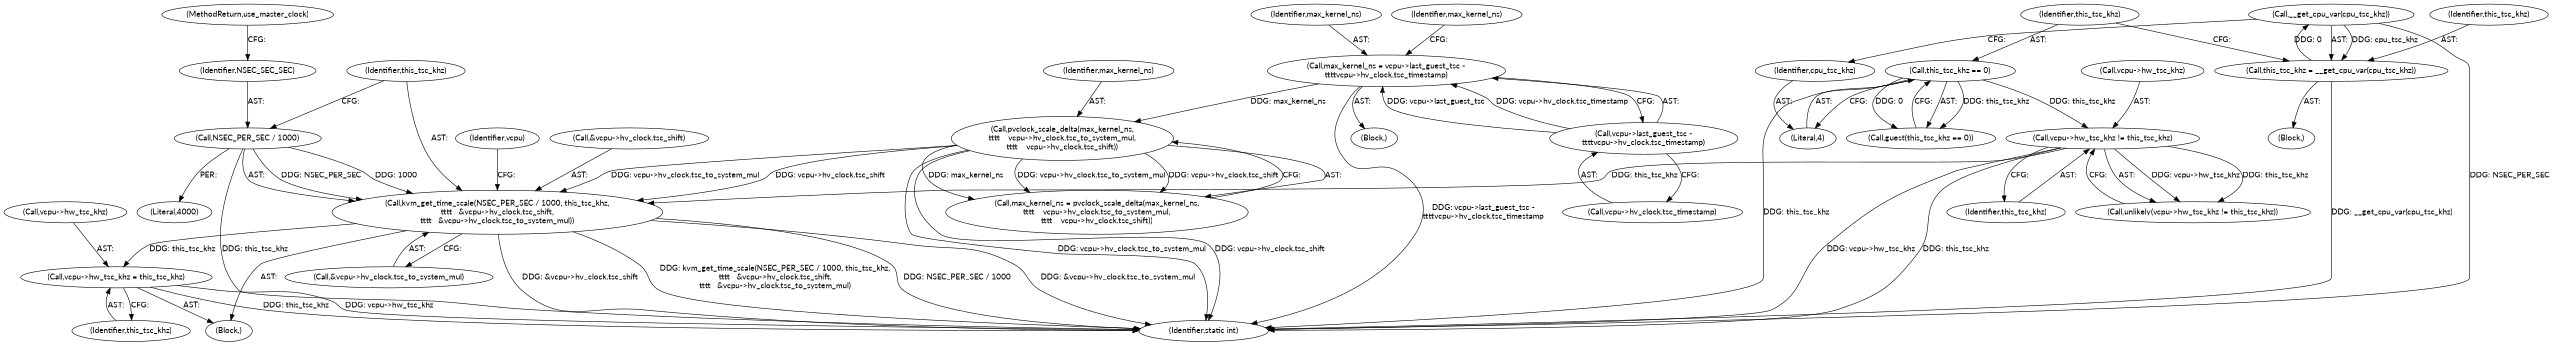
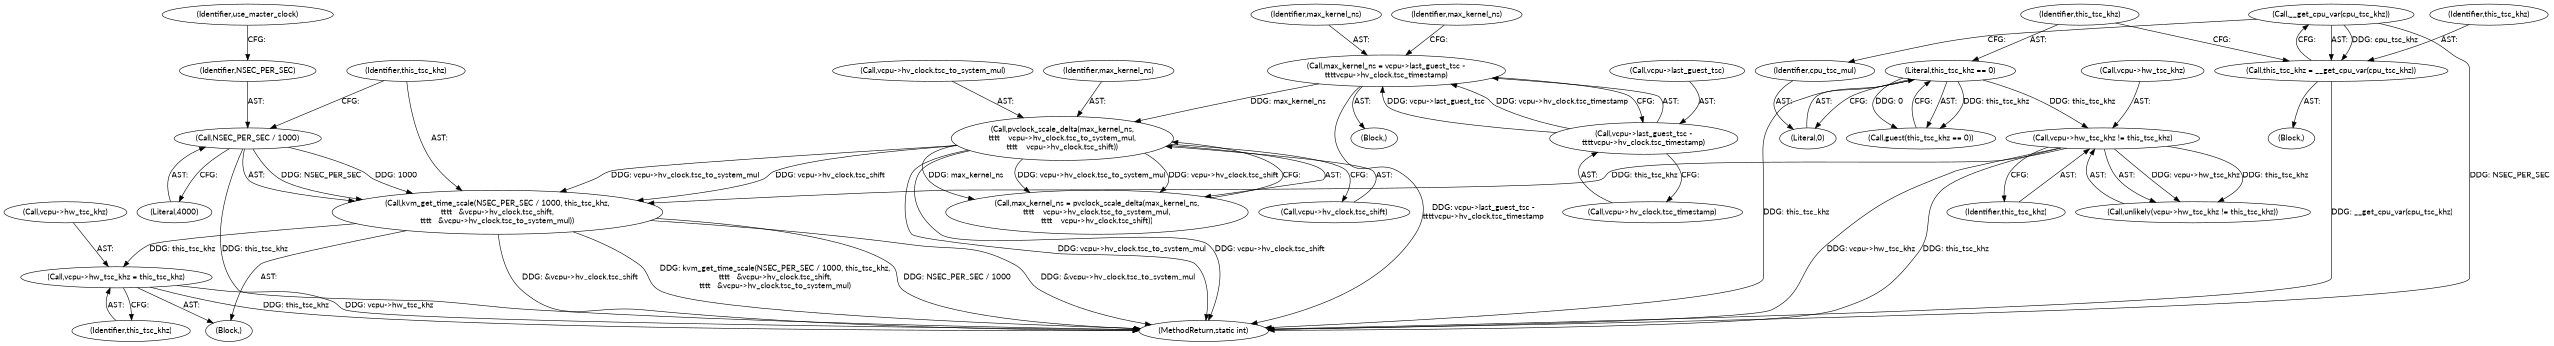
(248, 15) -> (248, 15)
(2308, 40) -> (2308, 40)
(248, 71) -> (248, 71)
none -> (933, 71)
none -> (1677, 71)
(1815, 71) -> (1815, 71)
(1950, 71) -> (1950, 71)
(497, 138) -> none
(629, 138) -> none
(1808, 138) -> (1808, 138)
none -> (173, 169)
(210, 175) -> (210, 175)
(2100, 175) -> (2100, 175)
none -> (1334, 212)
(389, 277) -> none
(1204, 331) -> (1204, 331)
